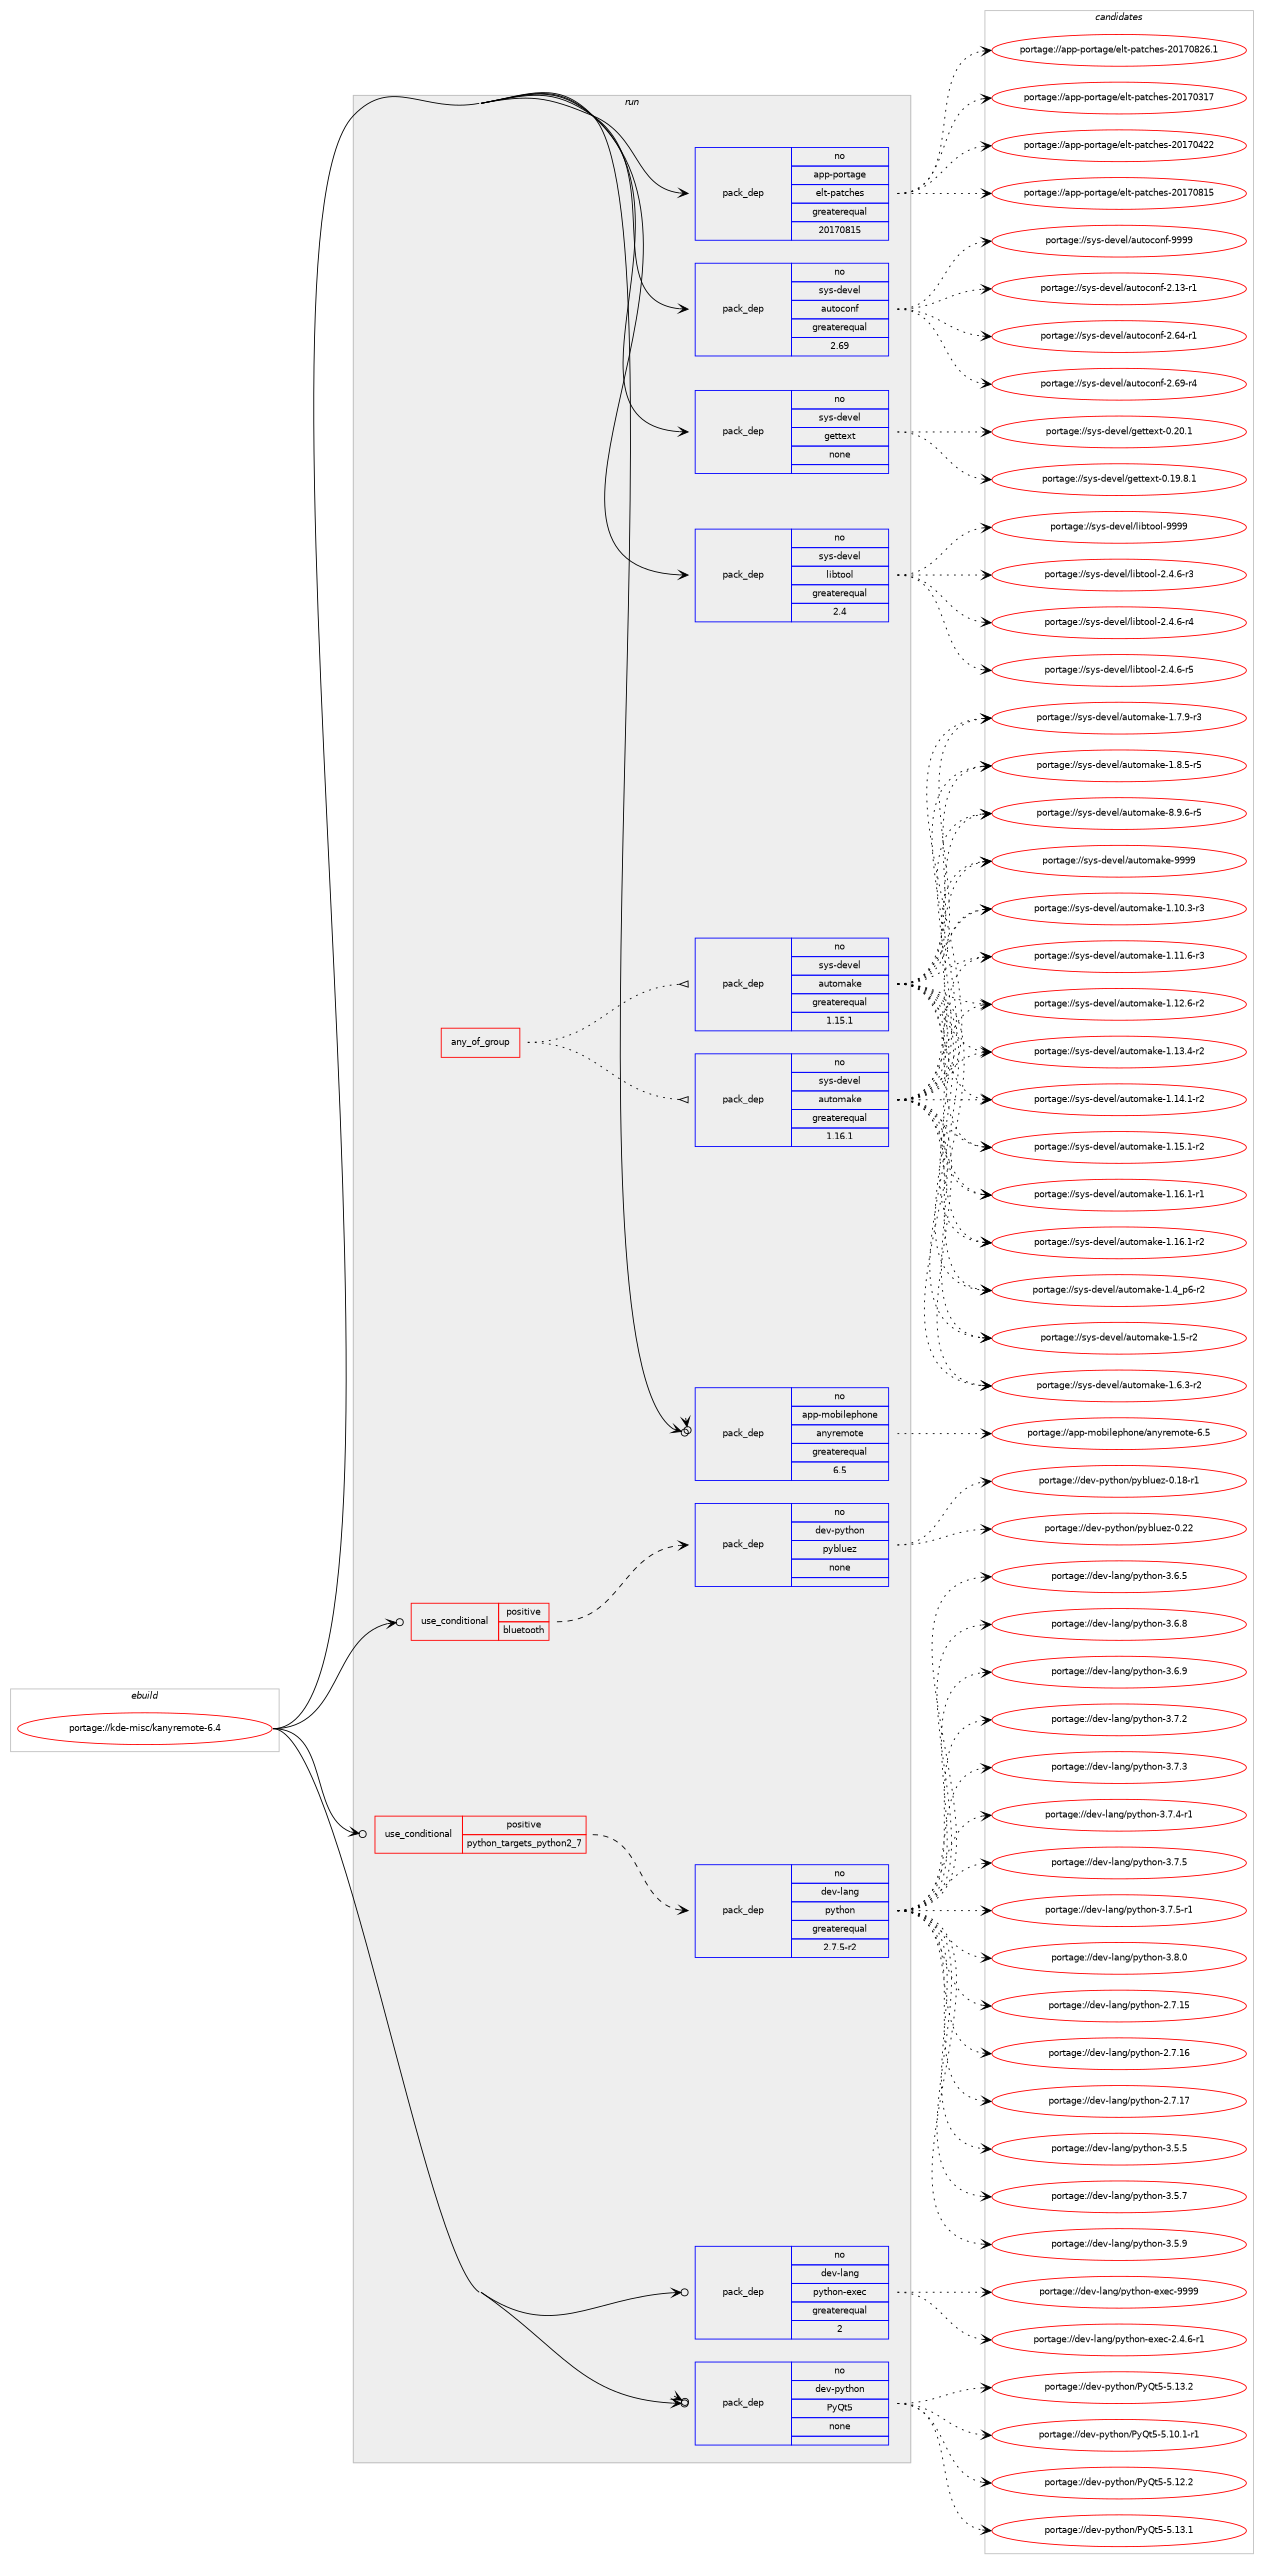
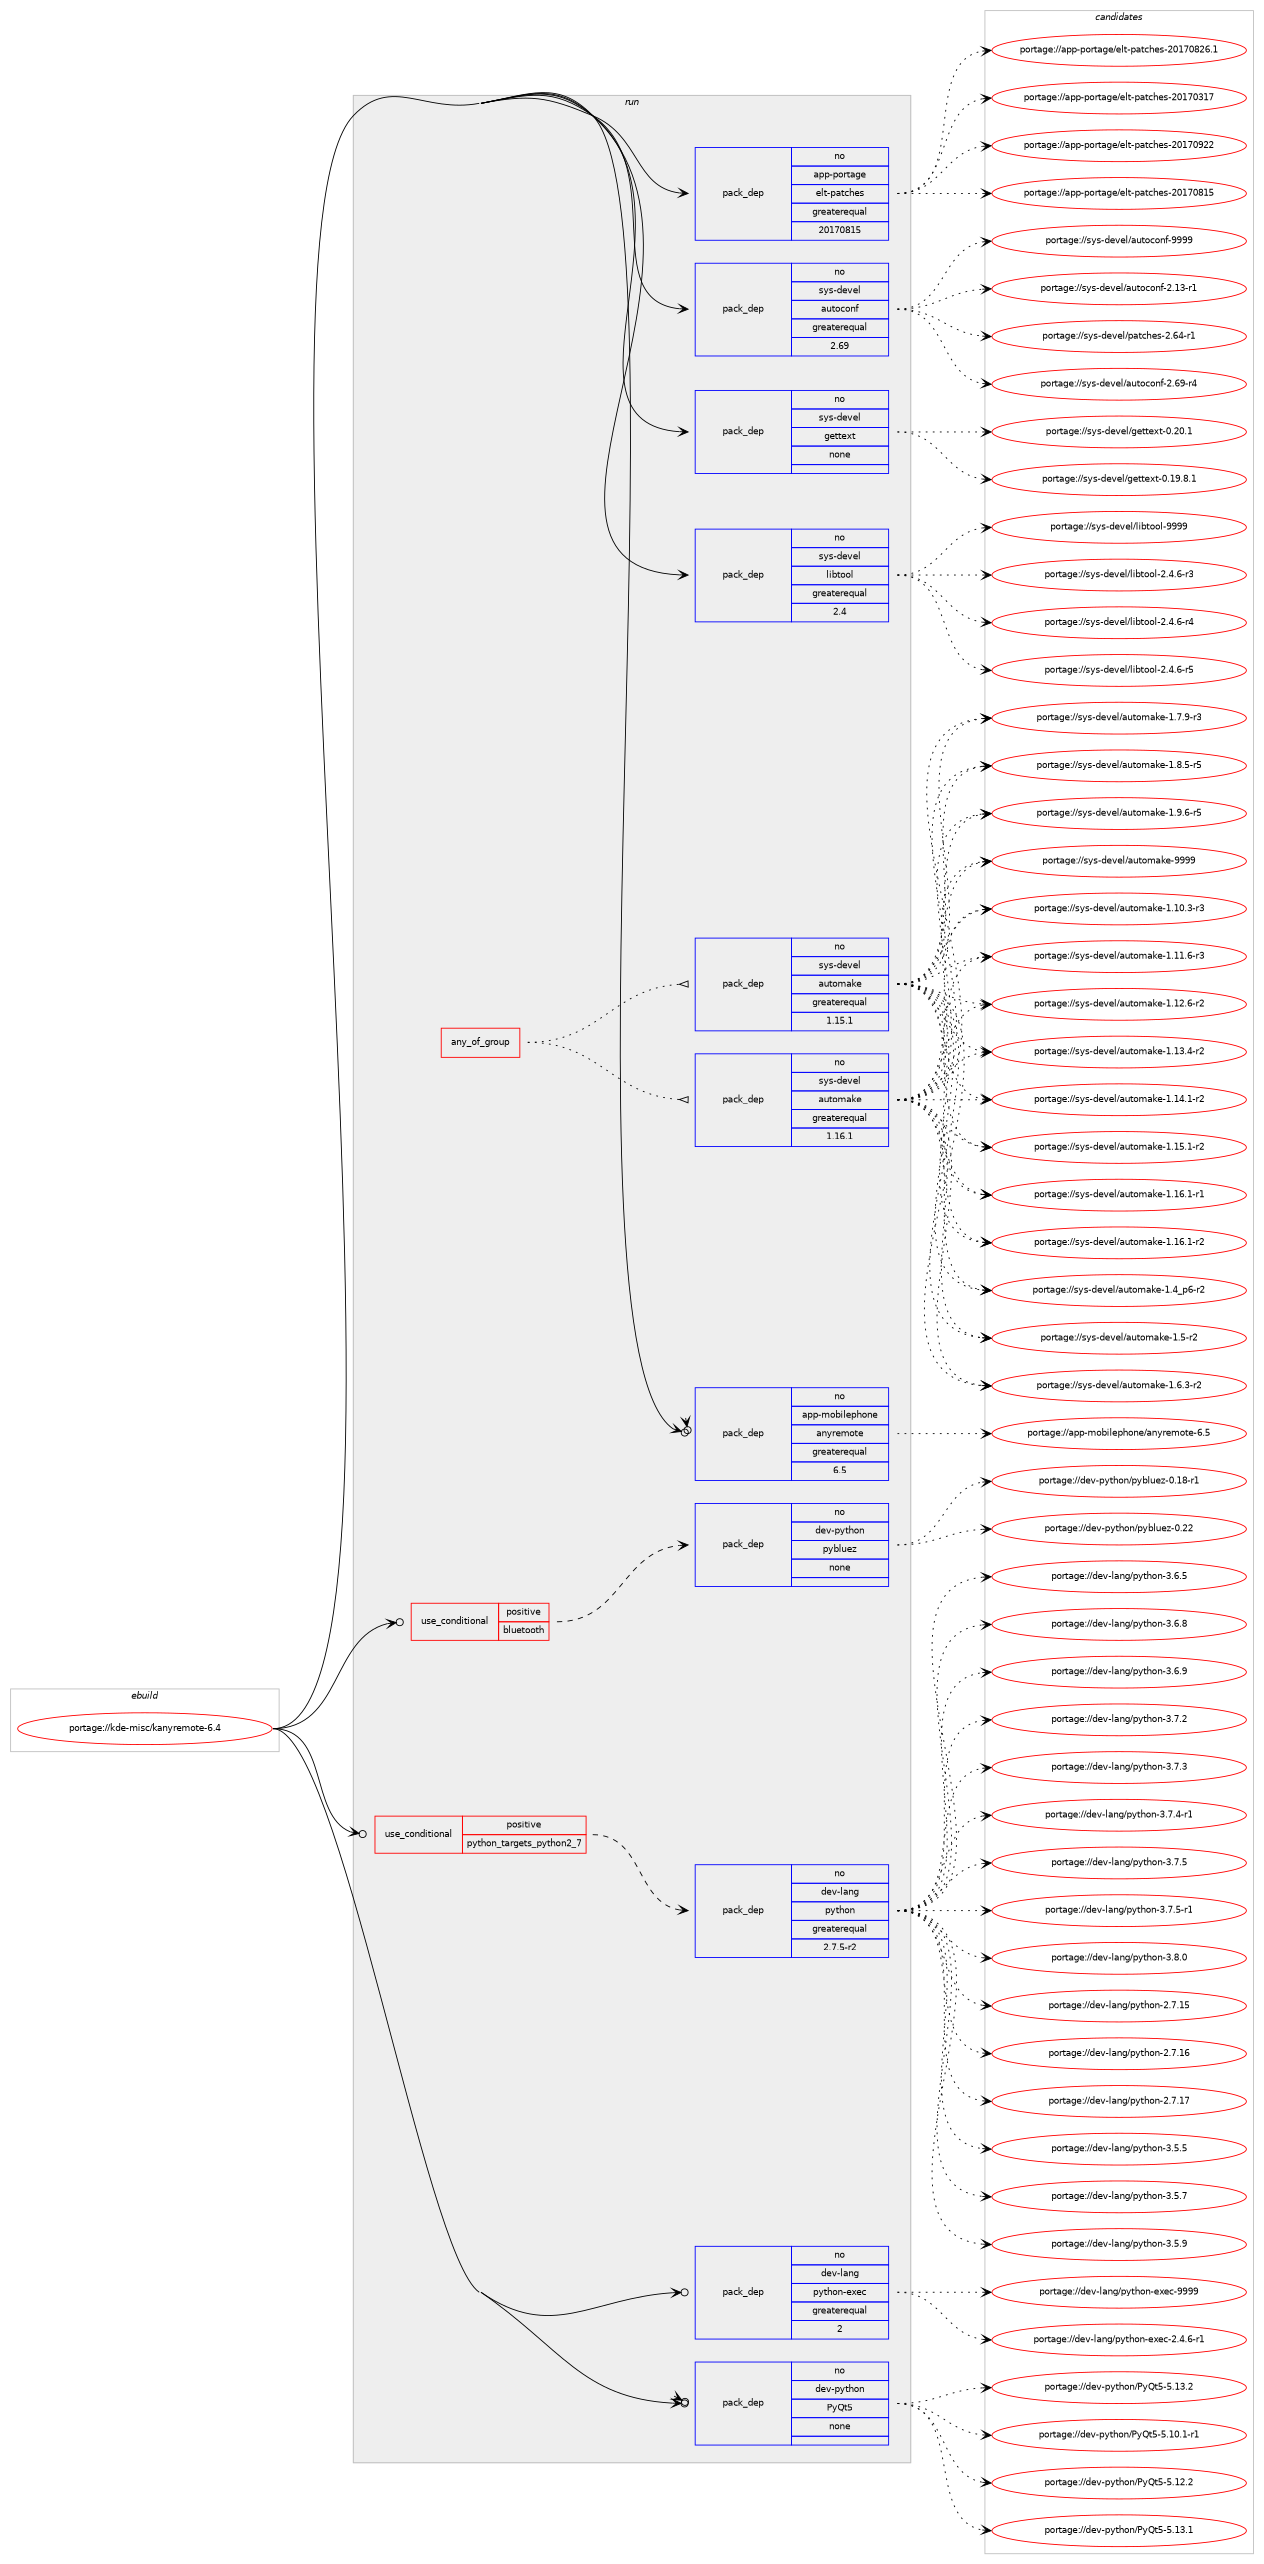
(1119, 146) -> (1119, 146)
(1119, 337) -> (1119, 337)
(1119, 814) -> (1119, 814)
